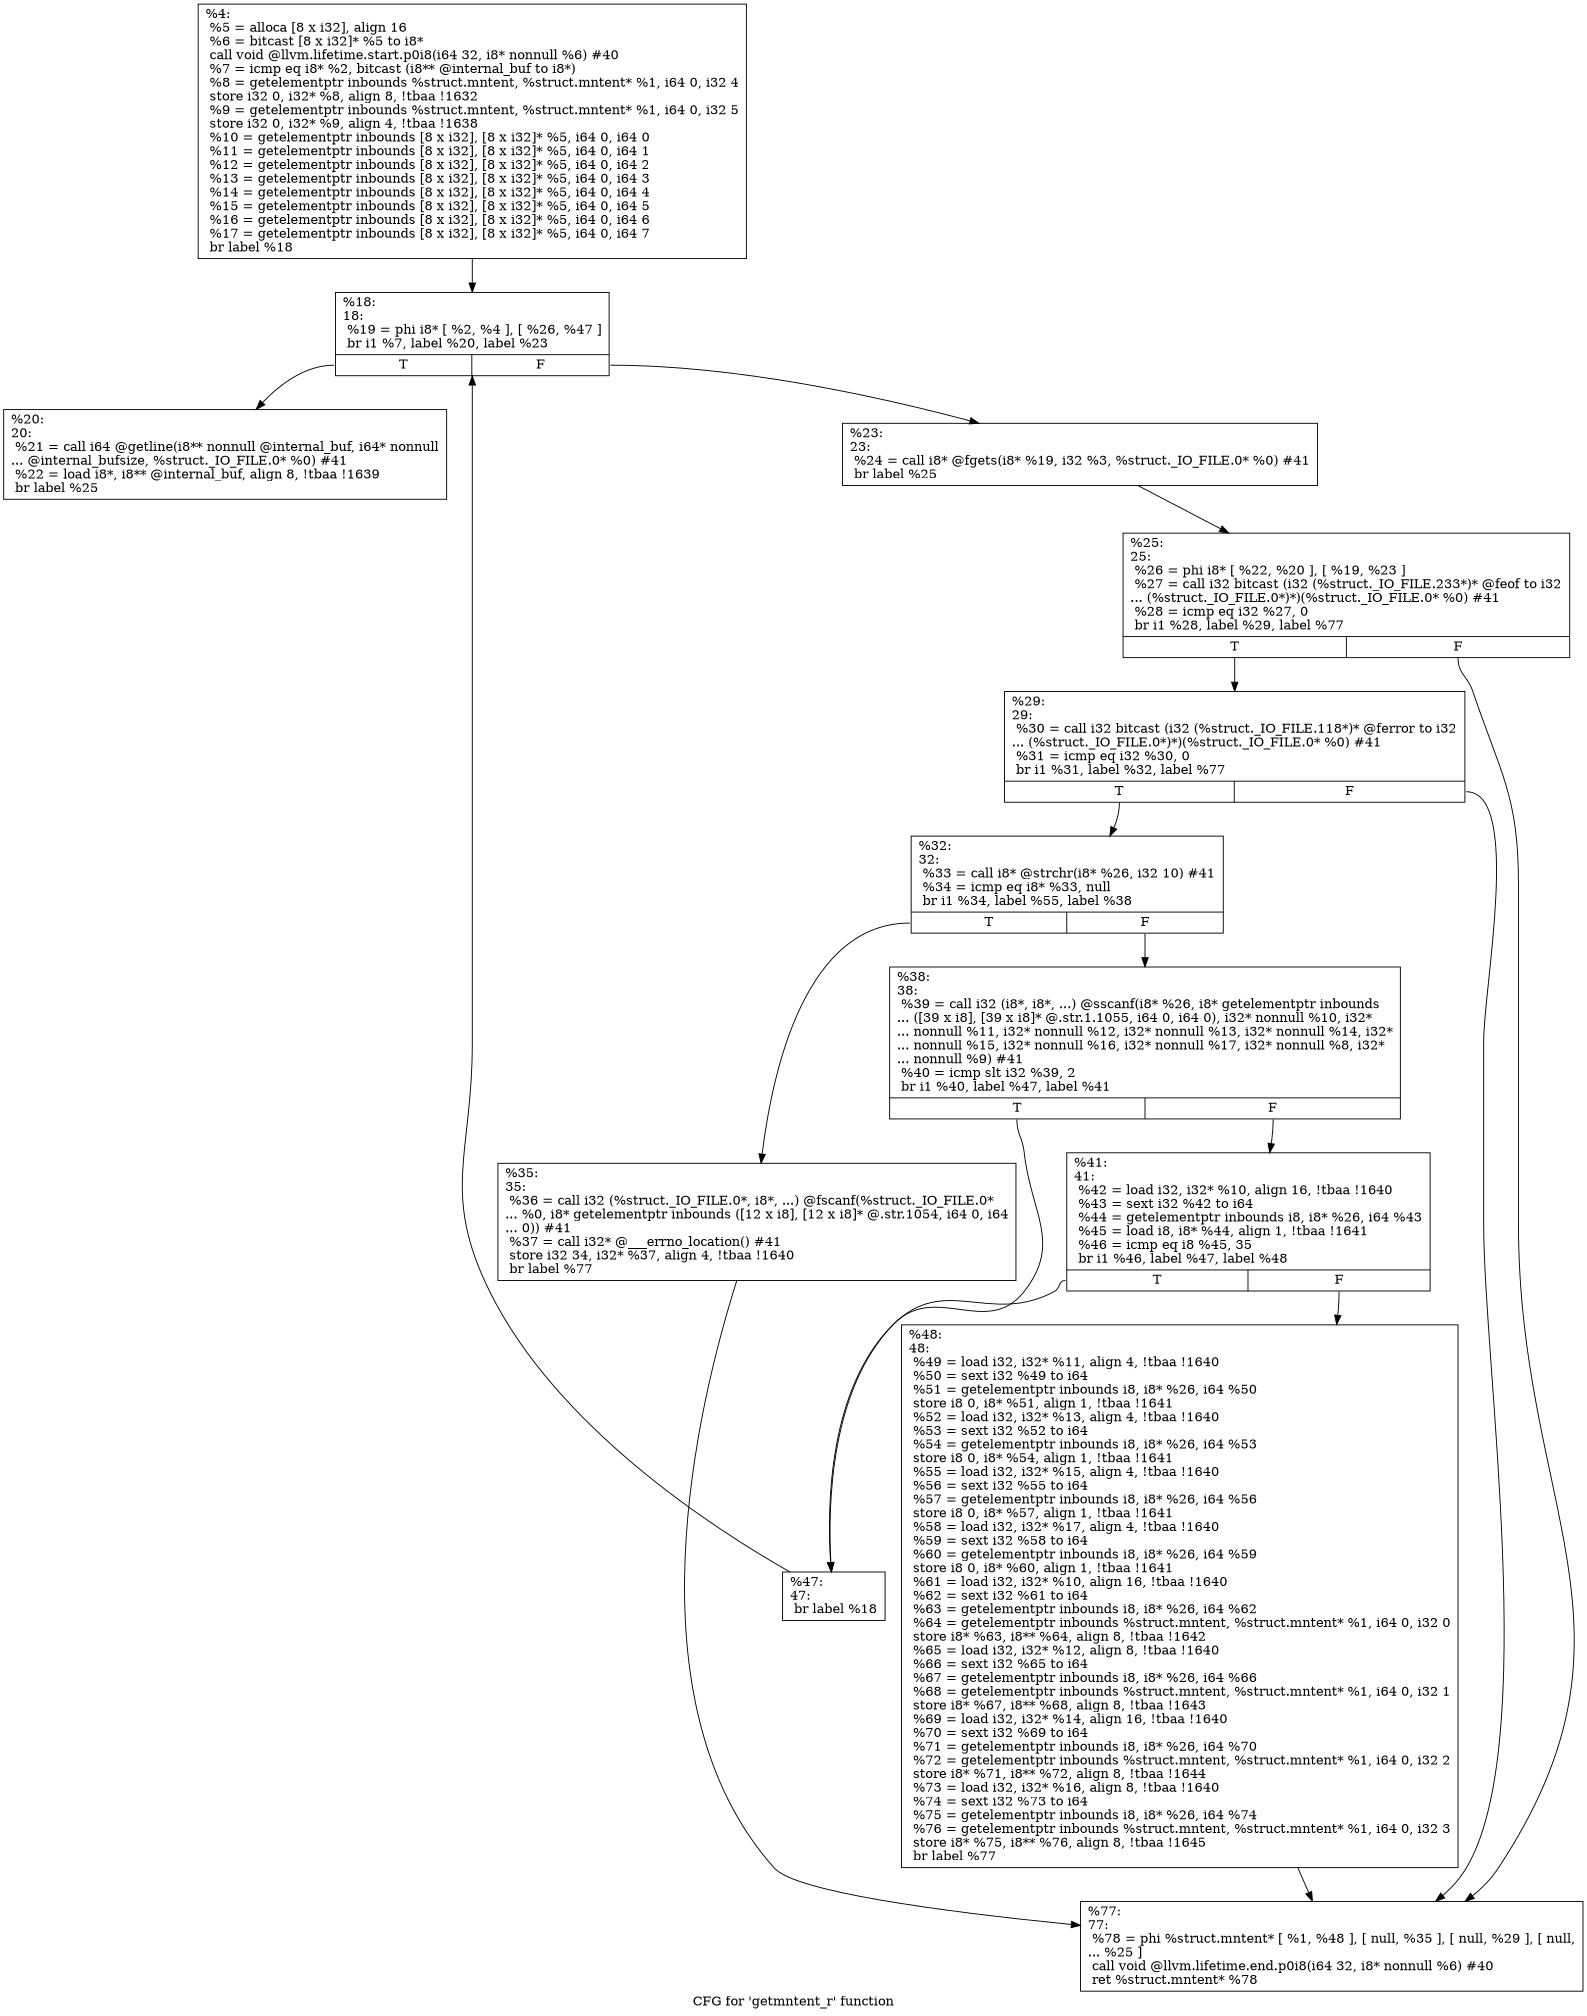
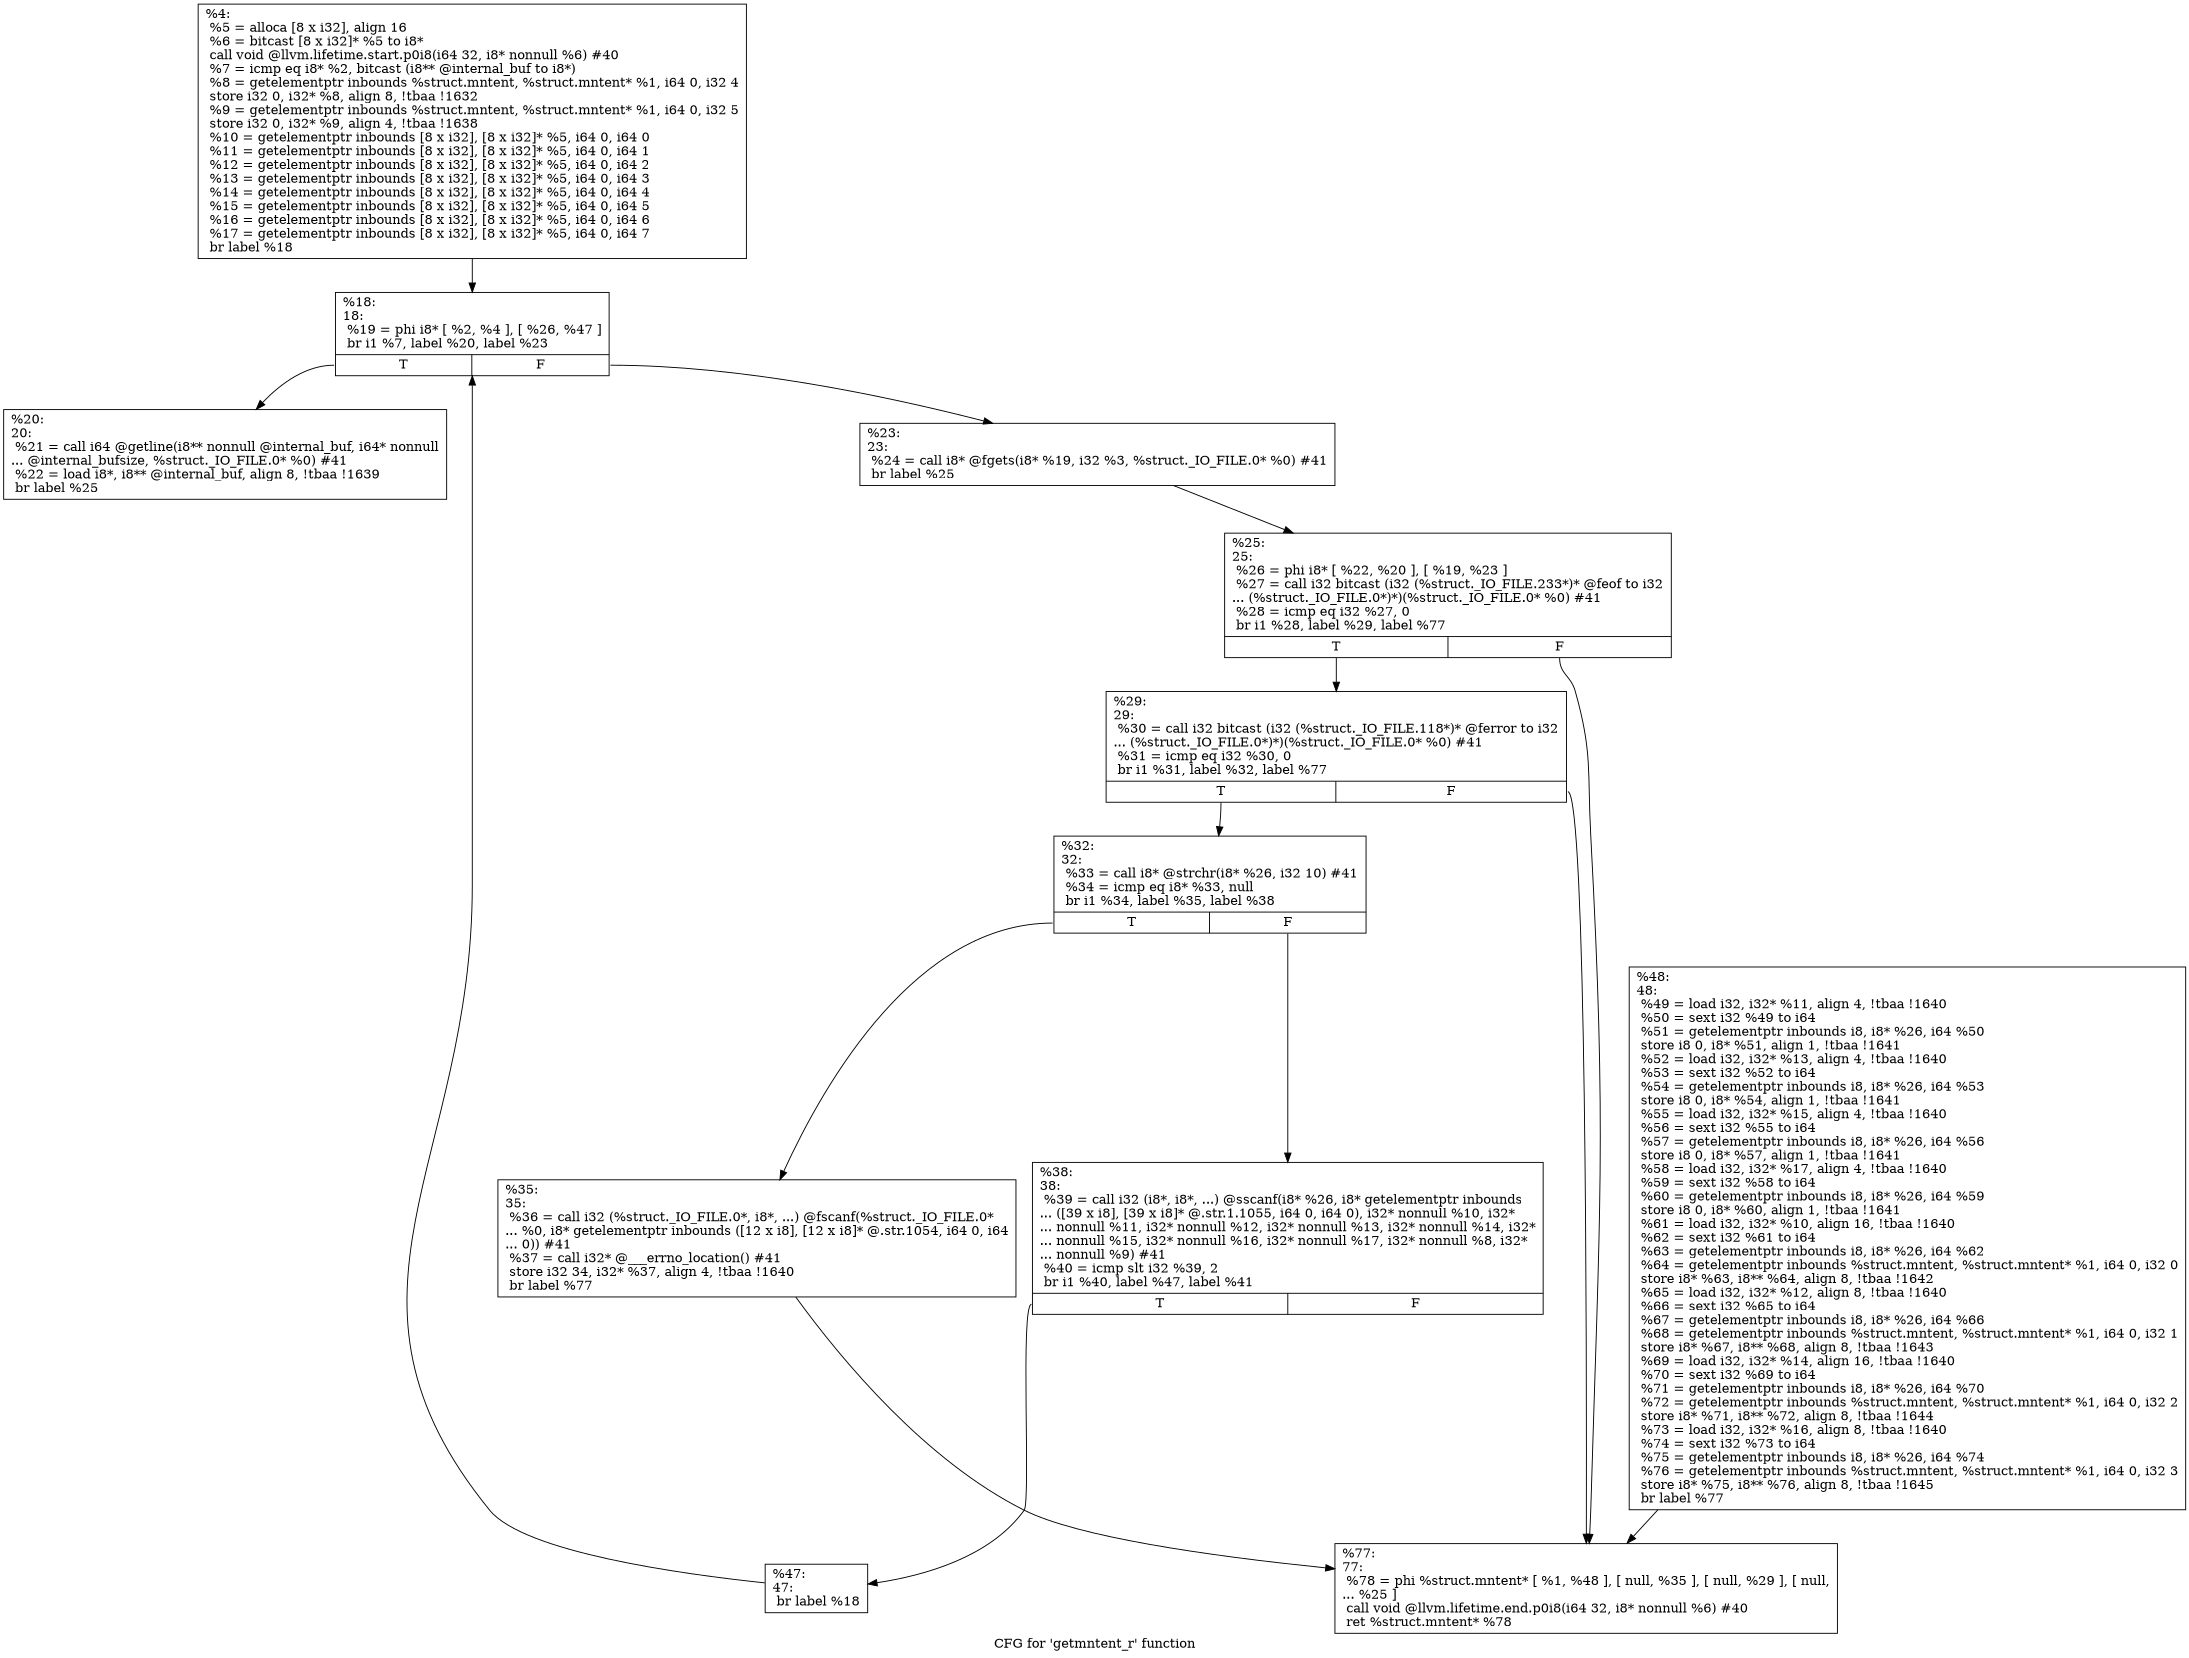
(1026, 901) -> (1168, 901)
(1248, 1222) -> none
